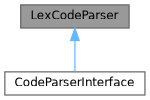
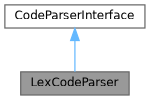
(75, 56) -> (75, 56)
